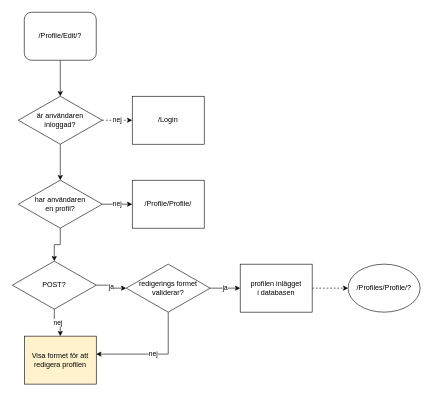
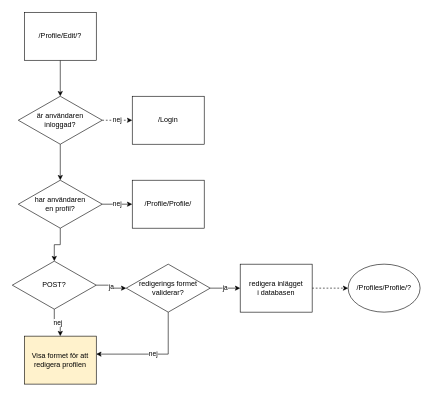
(60, 36) -> (60, 36)
(276, 288) -> (276, 288)
